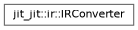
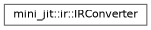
(69, 15) -> (76, 15)
